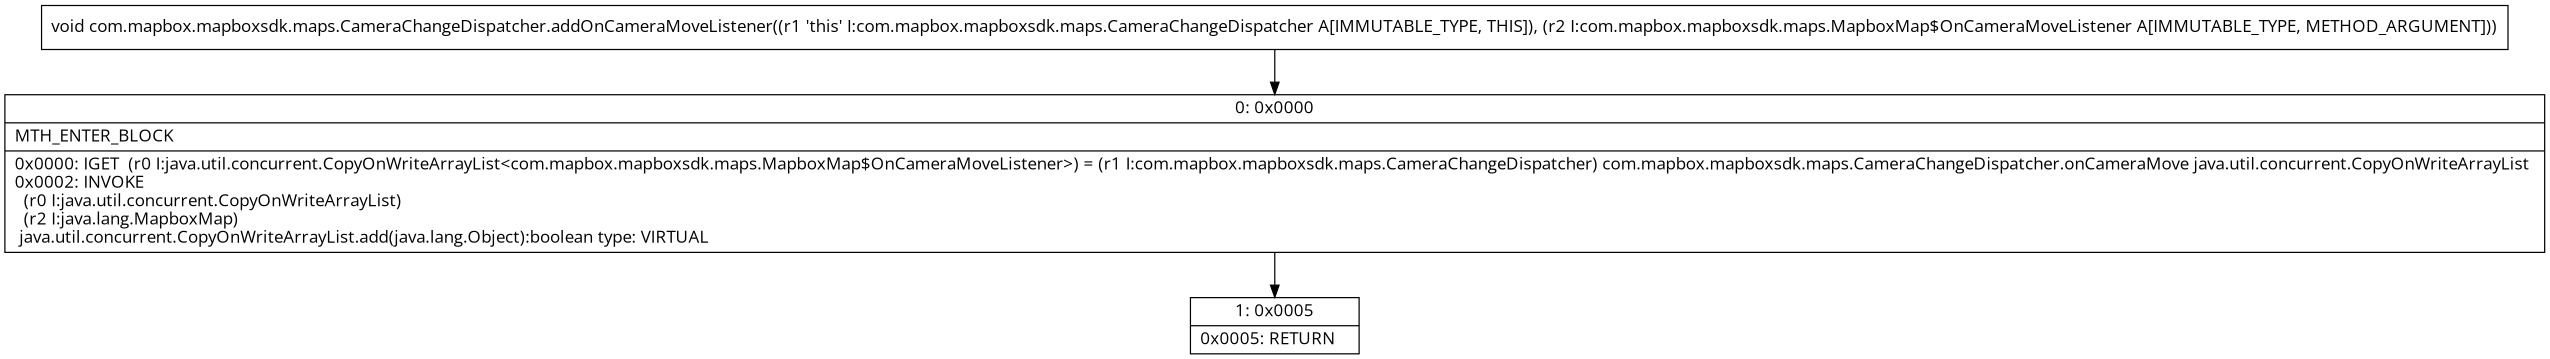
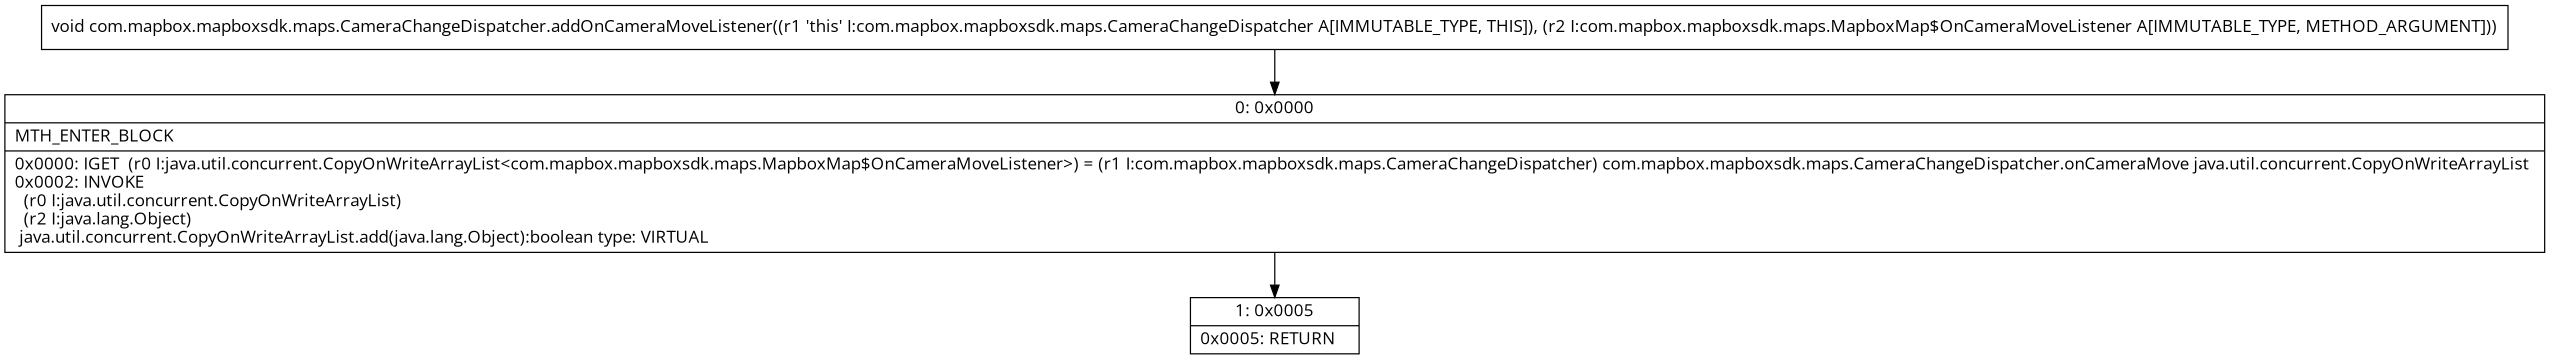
(127, 219) -> (103, 219)
